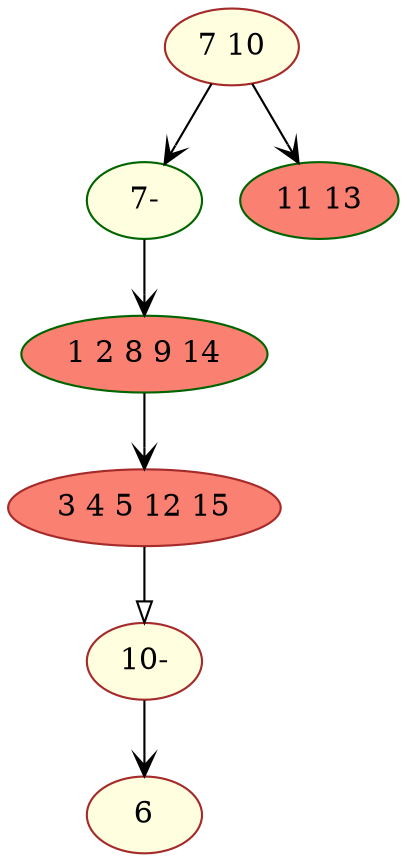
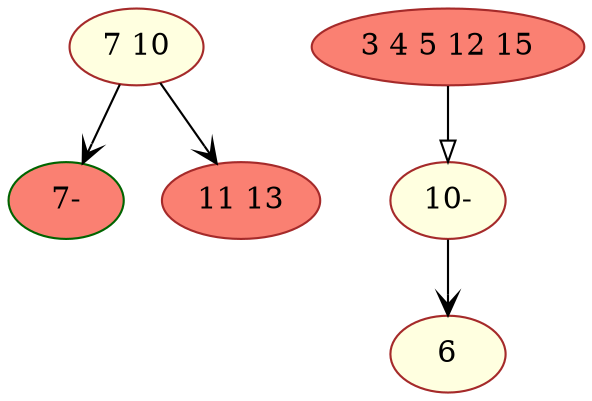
(144, 201) -> (66, 201)
(319, 201) -> (241, 201)
(144, 354) -> none
